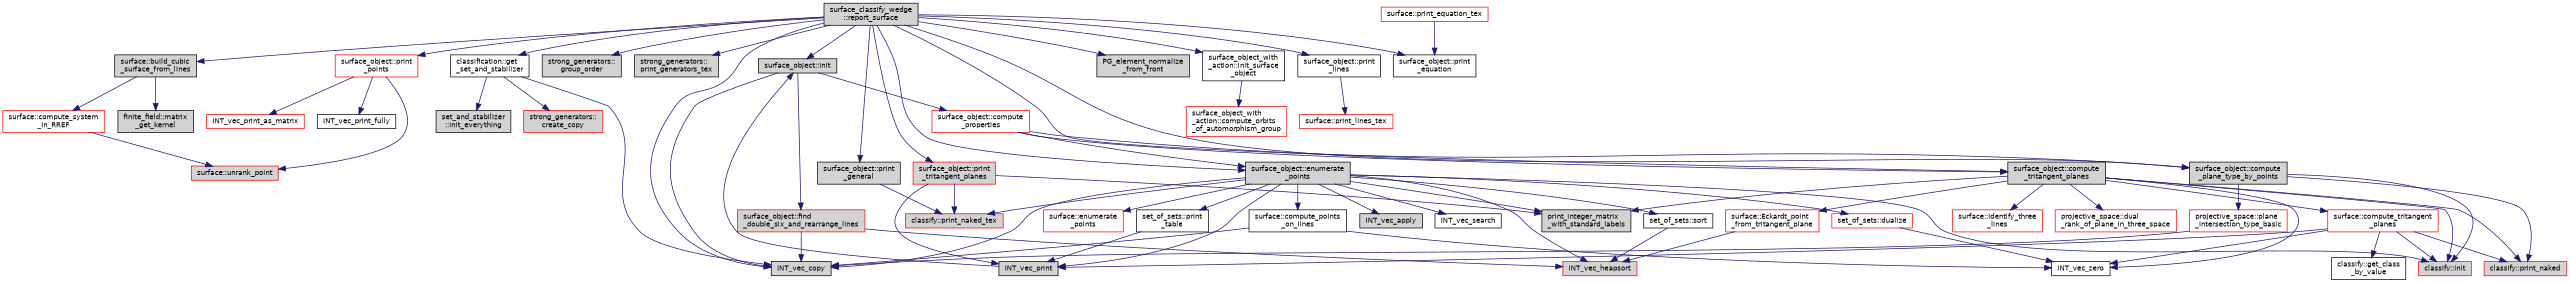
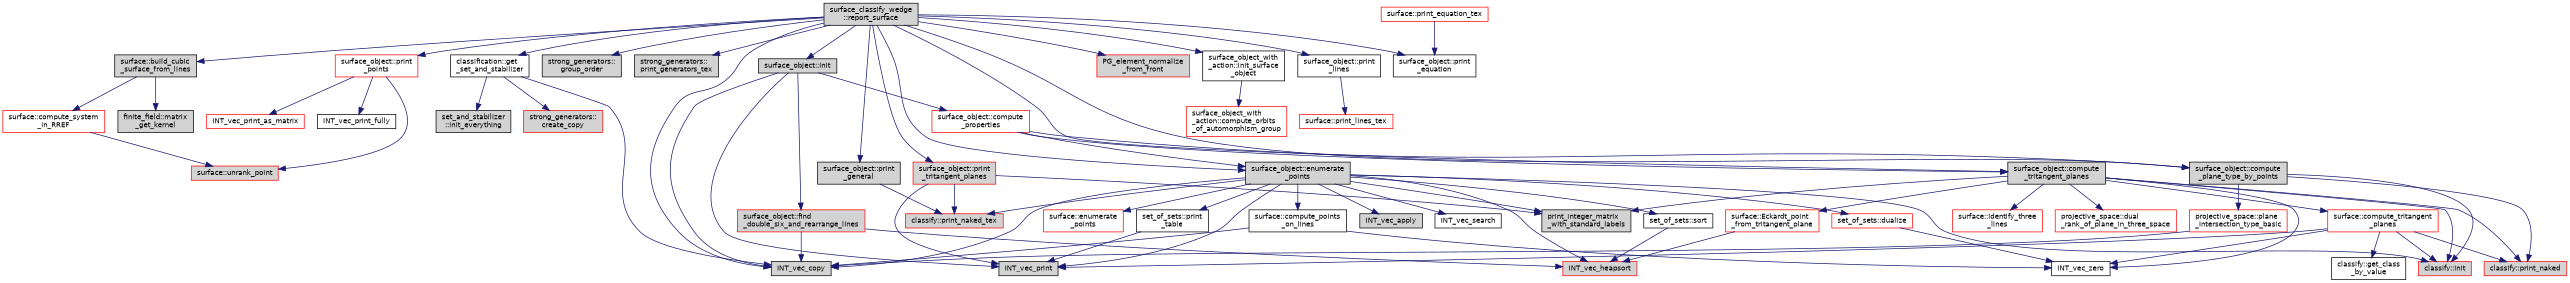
(1143, 66) -> (1143, 66)
(779, 246) -> (763, 245)
